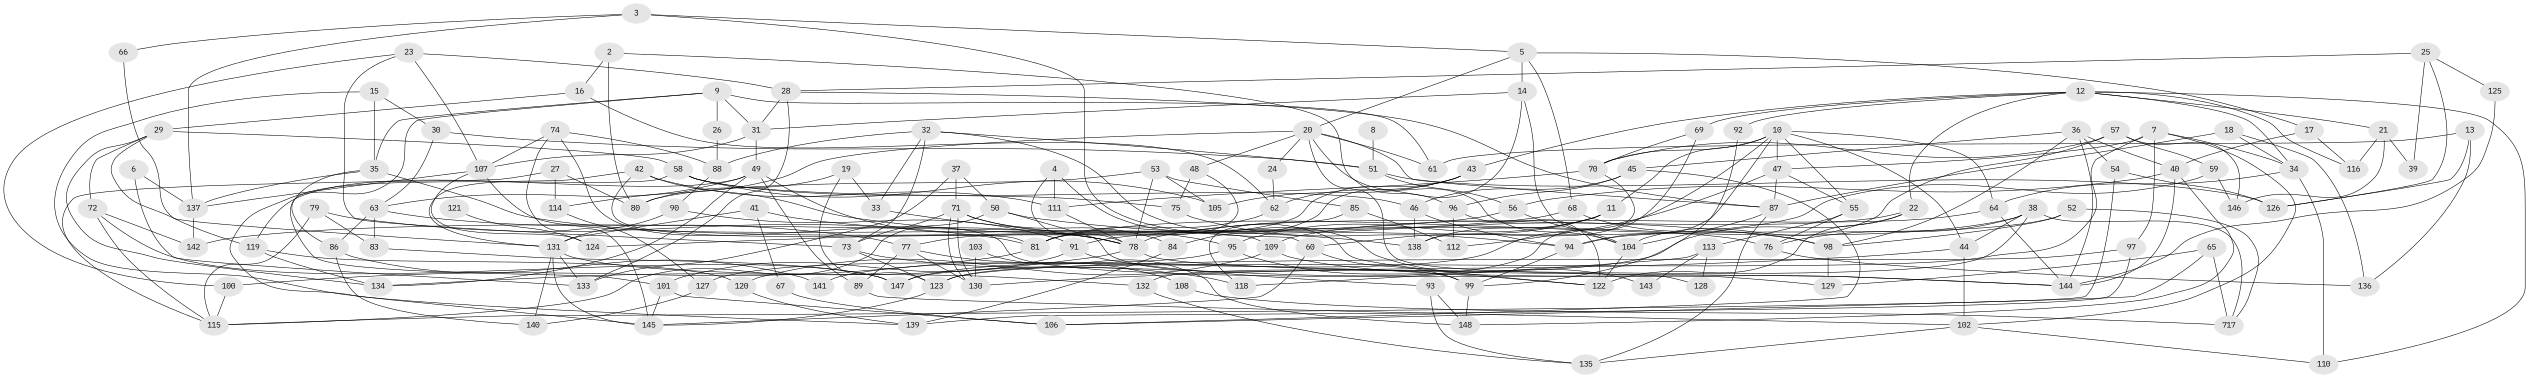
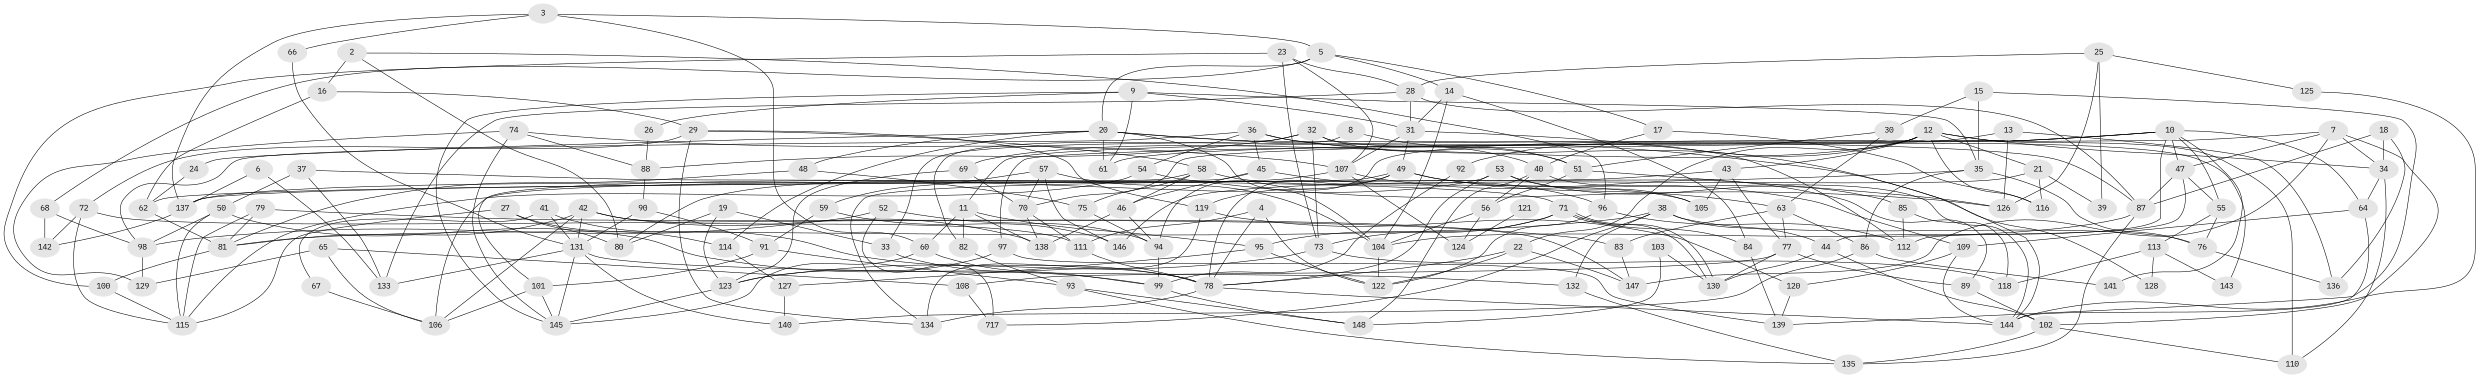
none -> (1560, 138)
none -> (963, 248)
none -> (506, 270)
(2221, 289) -> (643, 267)
